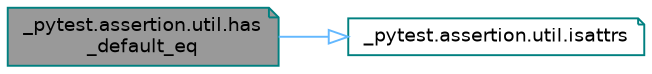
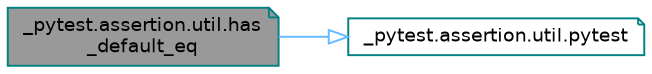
(496, 37) -> (496, 37)
